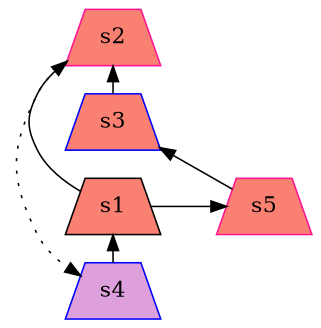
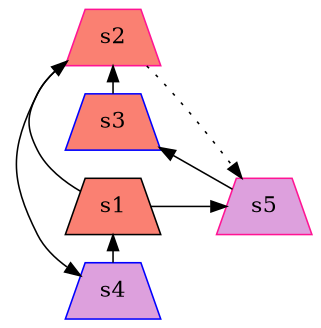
none -> (191, 114)
(16, 164) -> (16, 164)
(264, 206) -> (264, 206)
